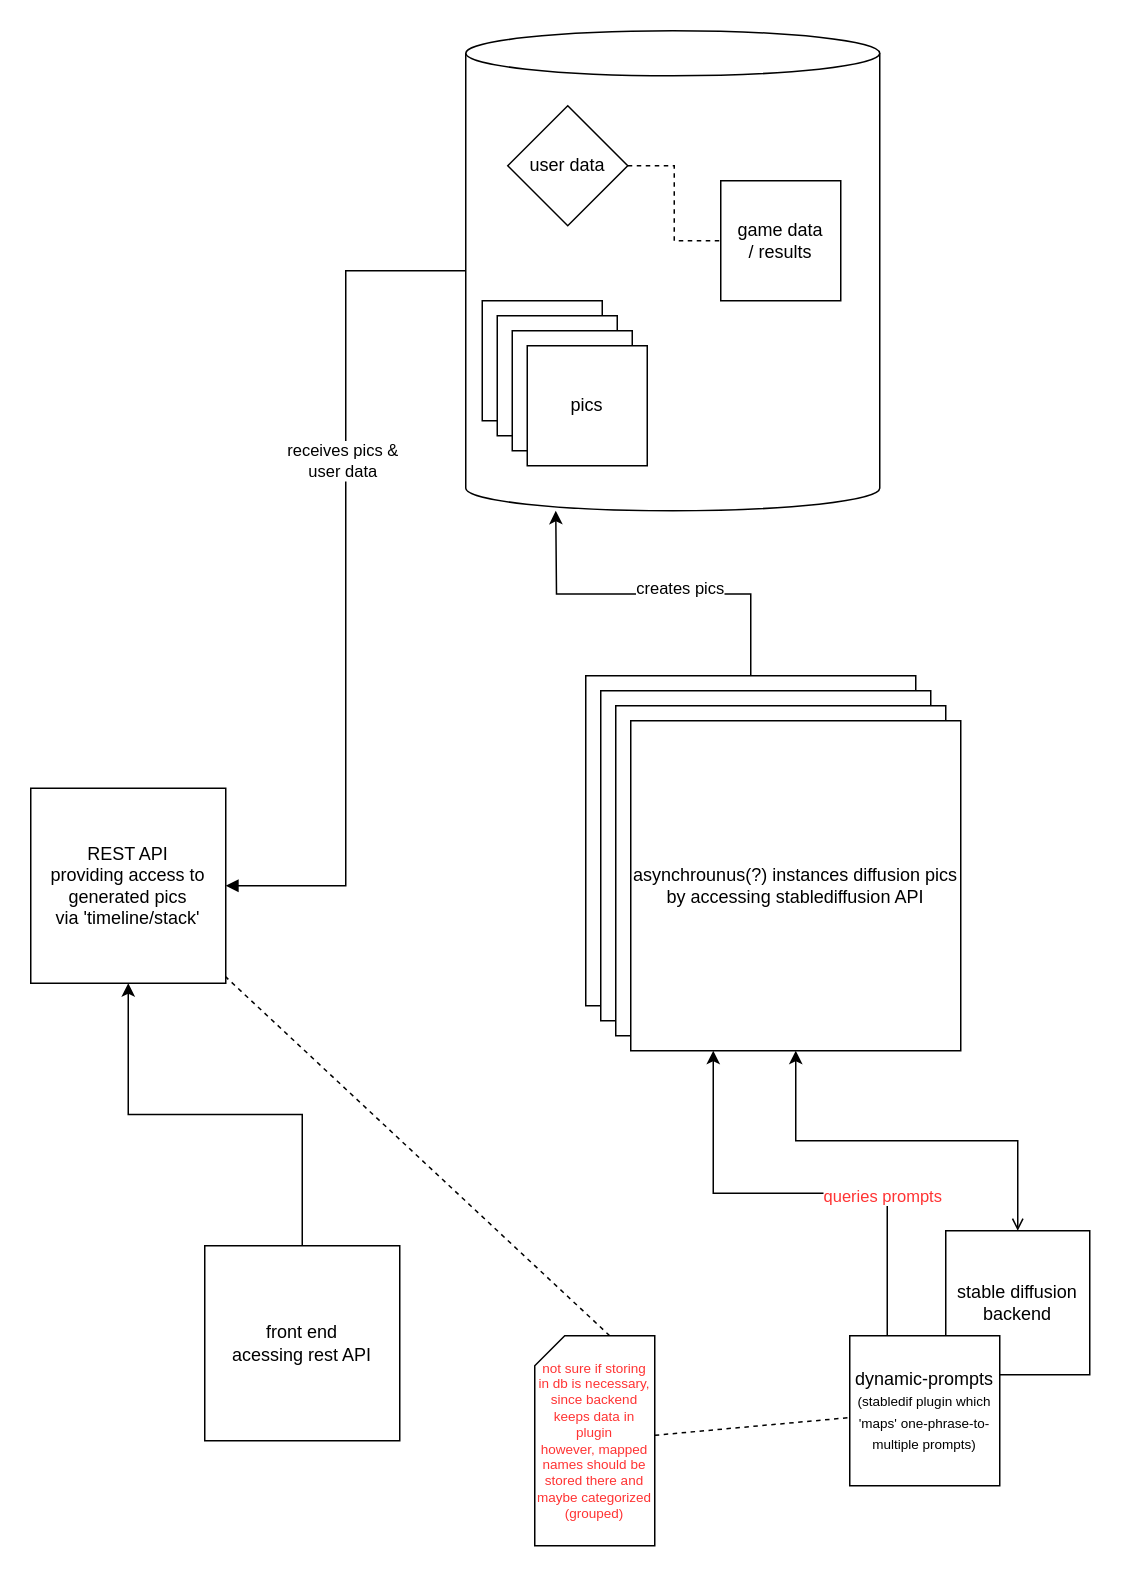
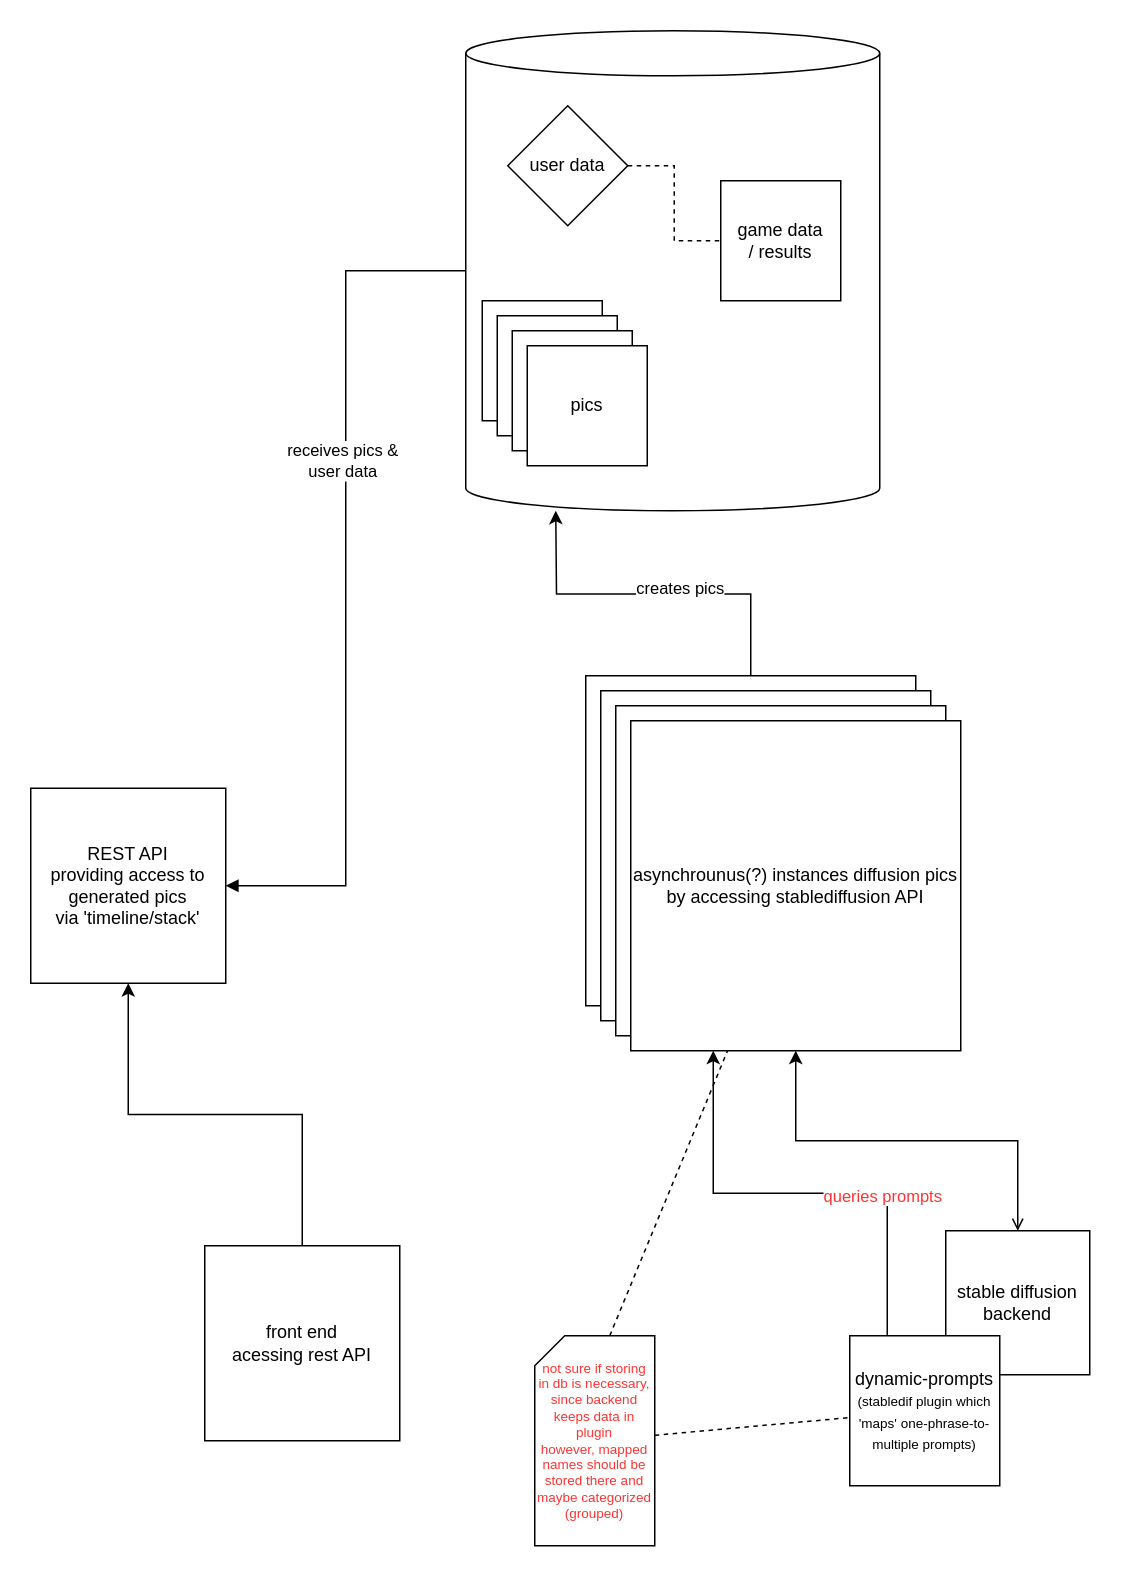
(418, 1157) -> (660, 1215)
